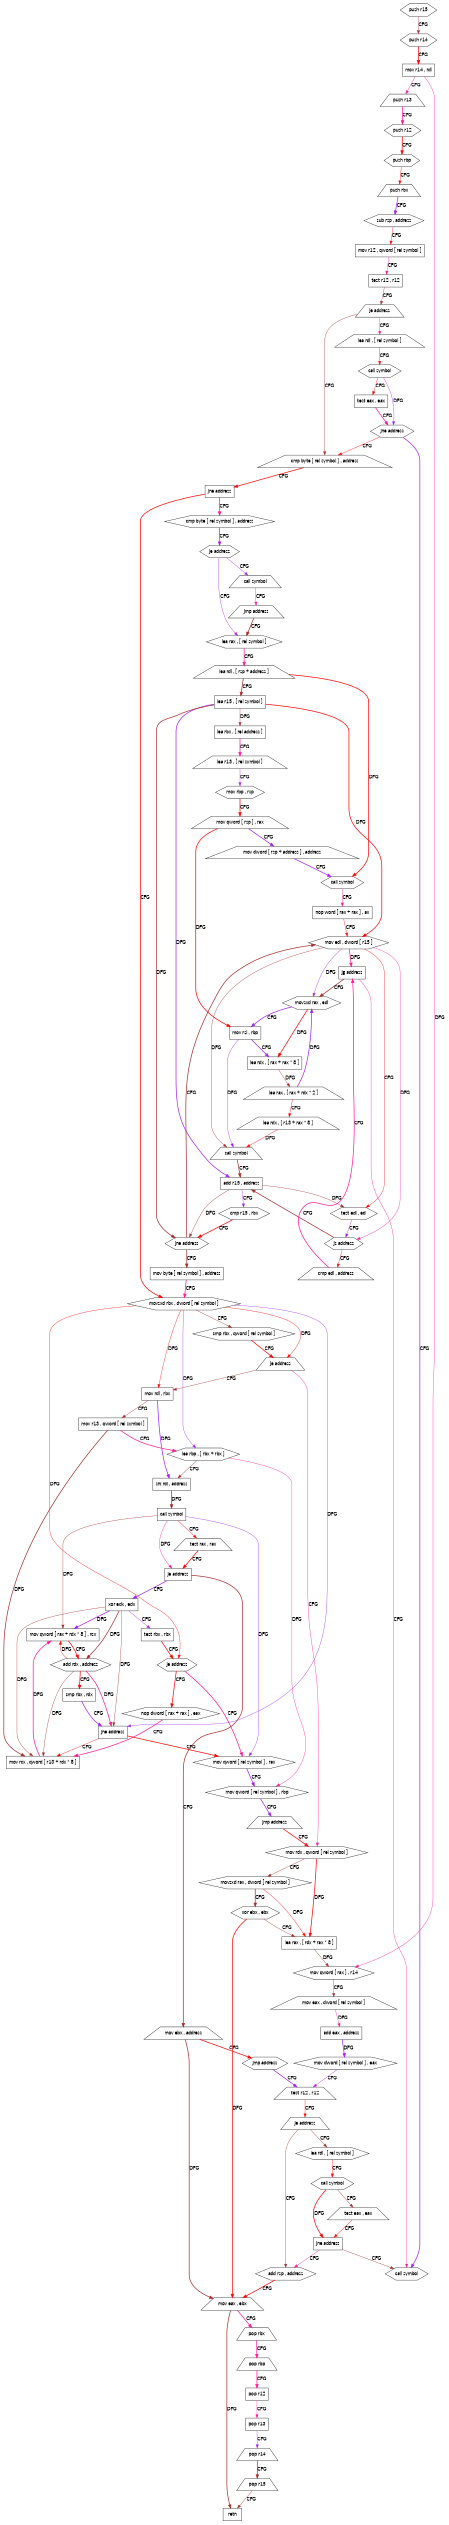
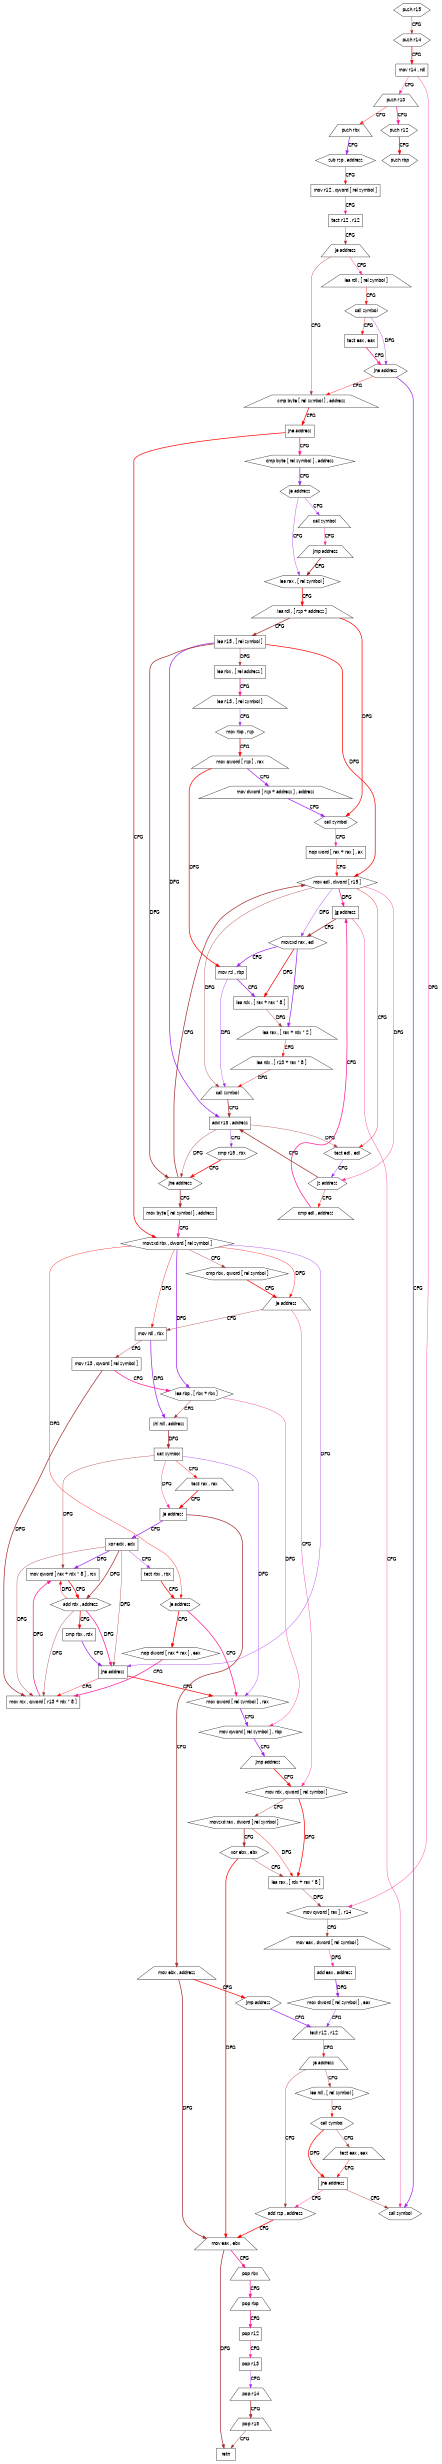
(401, 174) -> (375, 114)
(244, 655) -> (302, 595)
(309, 1051) -> (294, 986)
(183, 1379) -> (176, 1319)
